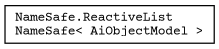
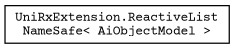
(110, 24) -> (117, 24)
